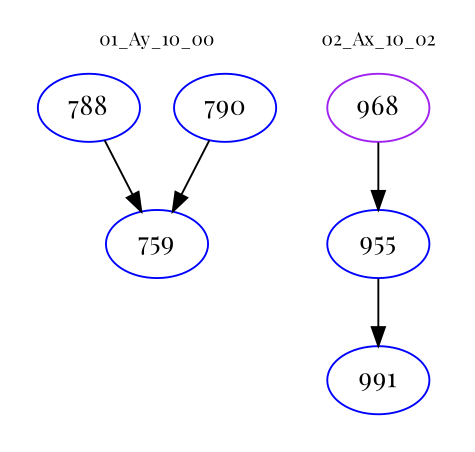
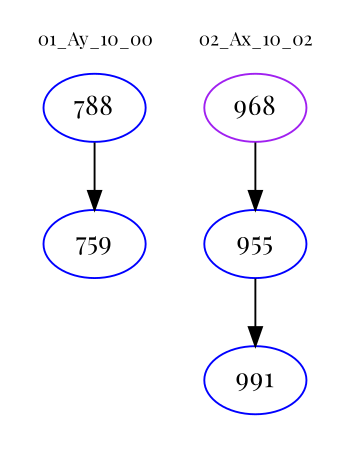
(225, 108) -> none
